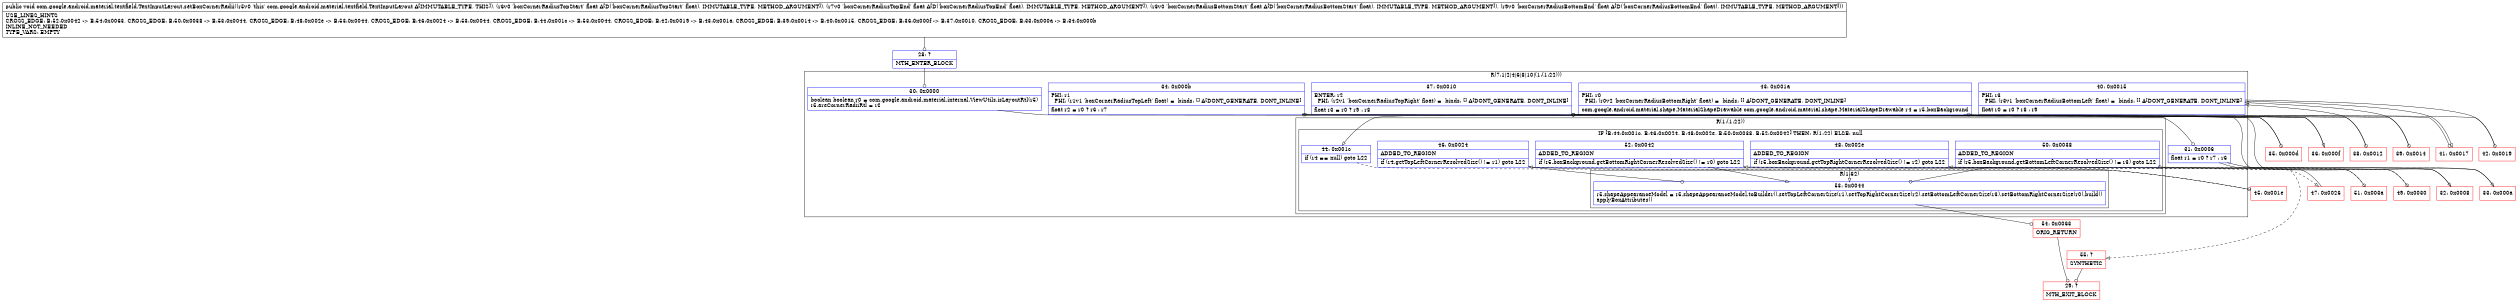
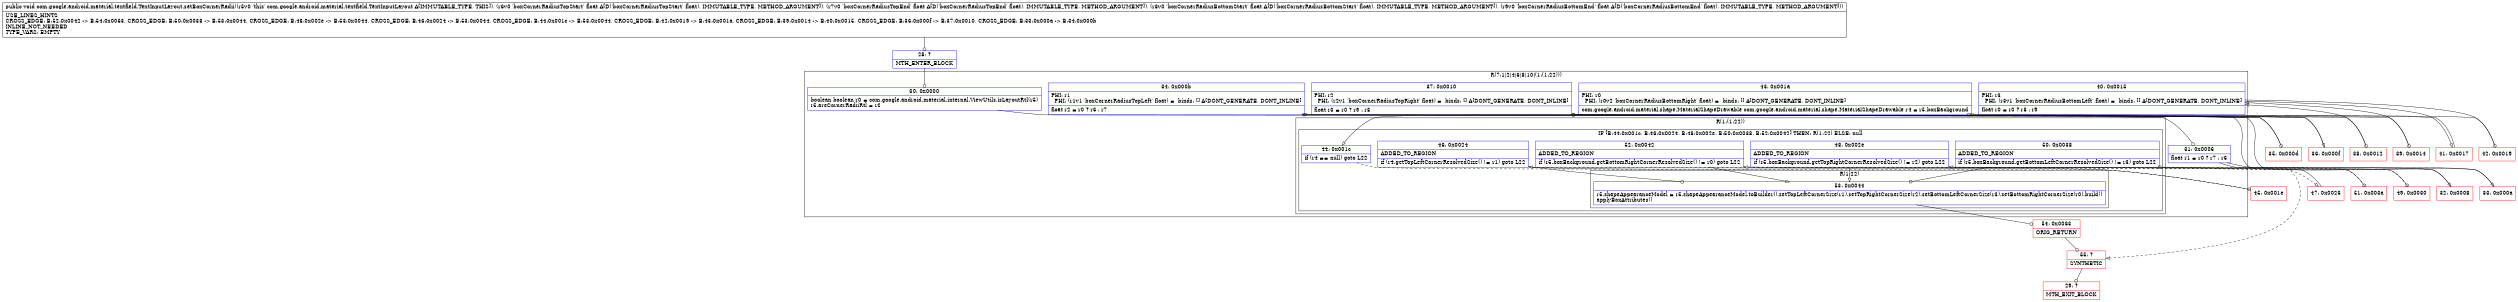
(1330, 96) -> (1325, 96)
(2213, 115) -> (2223, 115)
(1850, 174) -> (1850, 174)
(2061, 258) -> (2070, 243)
